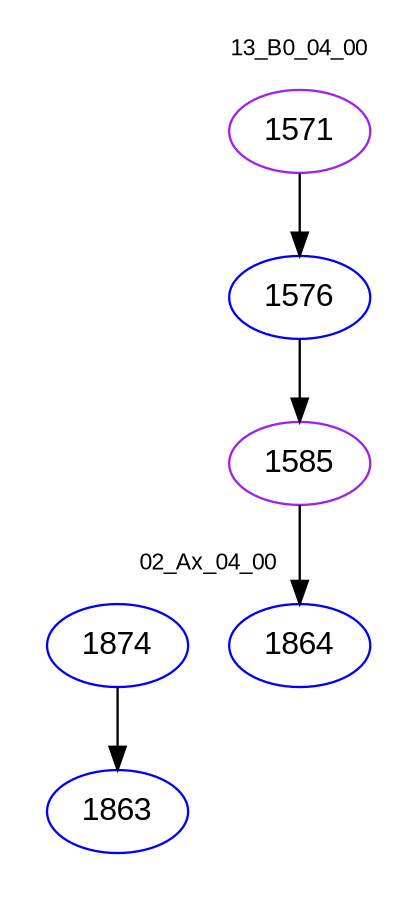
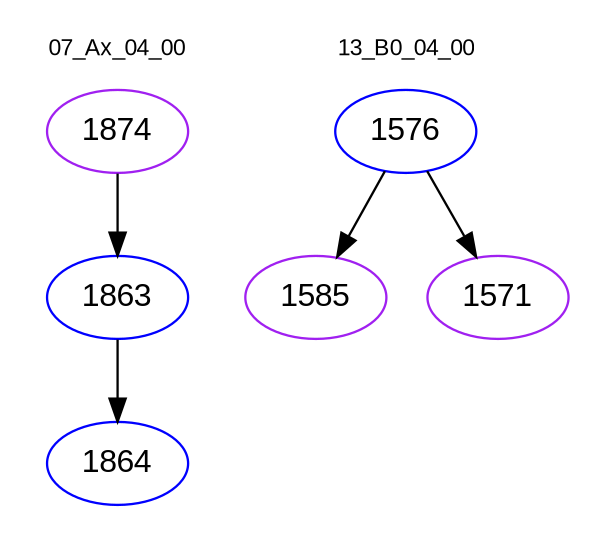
(300, 203) -> (446, 204)
(300, 556) -> (118, 369)
(209, 564) -> (118, 50)
(118, 646) -> (118, 131)
